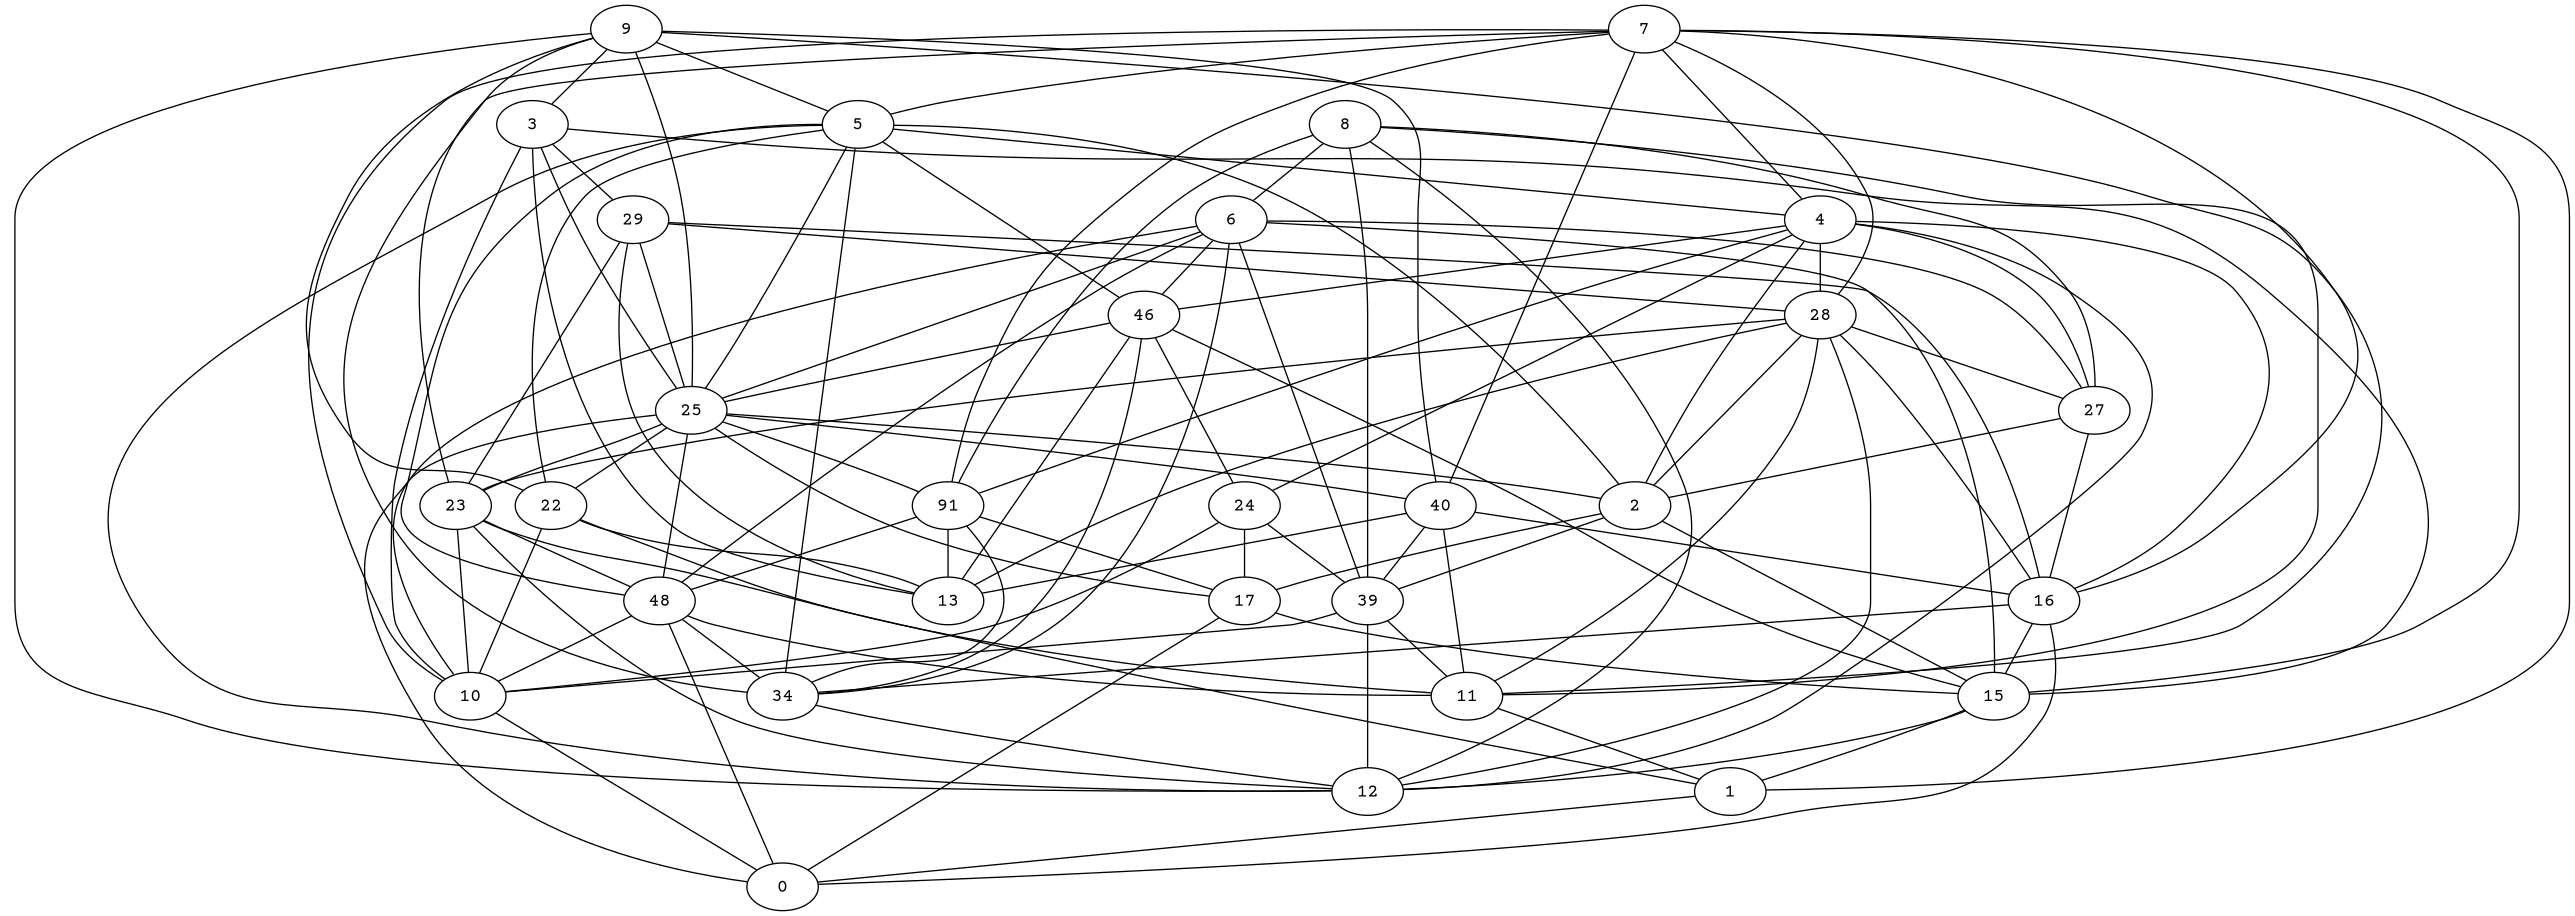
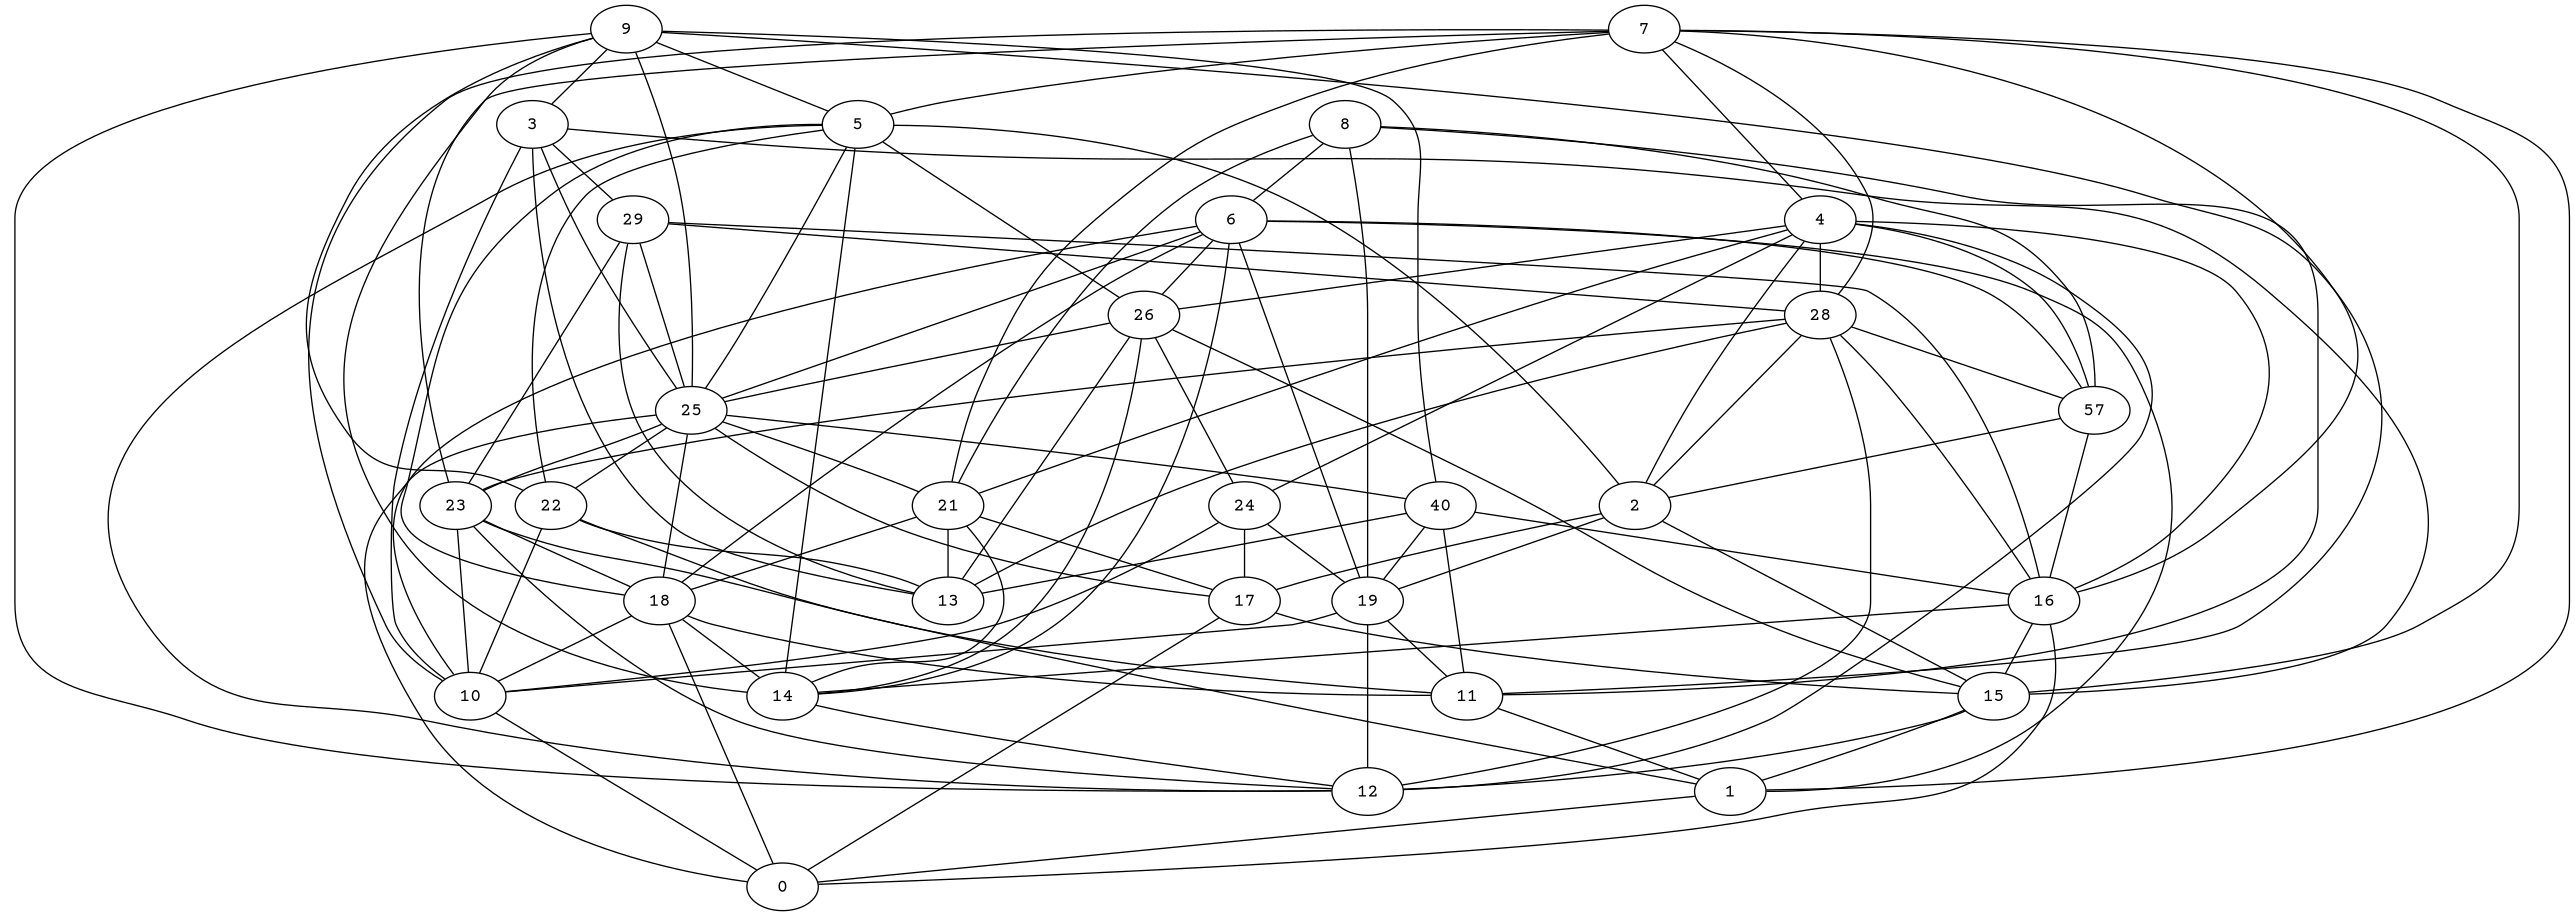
(1339, 172) -> none
(1565, 214) -> none
(1775, 266) -> (2056, 302)
(1144, 315) -> (1144, 315)
(2094, 410) -> (2094, 410)
(1164, 448) -> none
(1679, 475) -> none
(948, 506) -> (948, 506)
(1713, 526) -> none
(660, 601) -> (660, 601)
(1368, 601) -> (1368, 601)
(783, 696) -> (783, 696)
